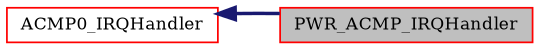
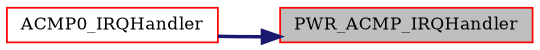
(258, 13) -> (240, 37)
